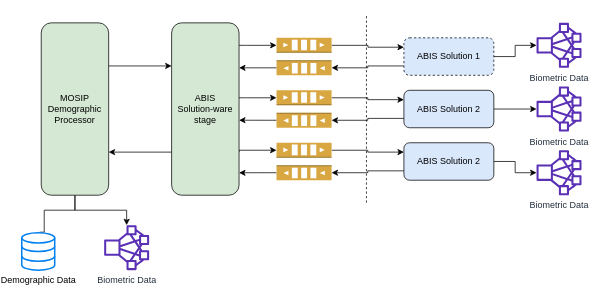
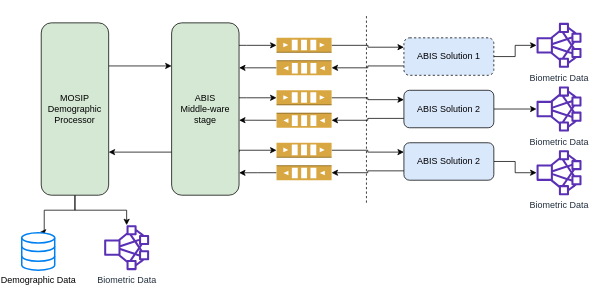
(205, 109) -> (205, 109)
(44, 231) -> (44, 230)
